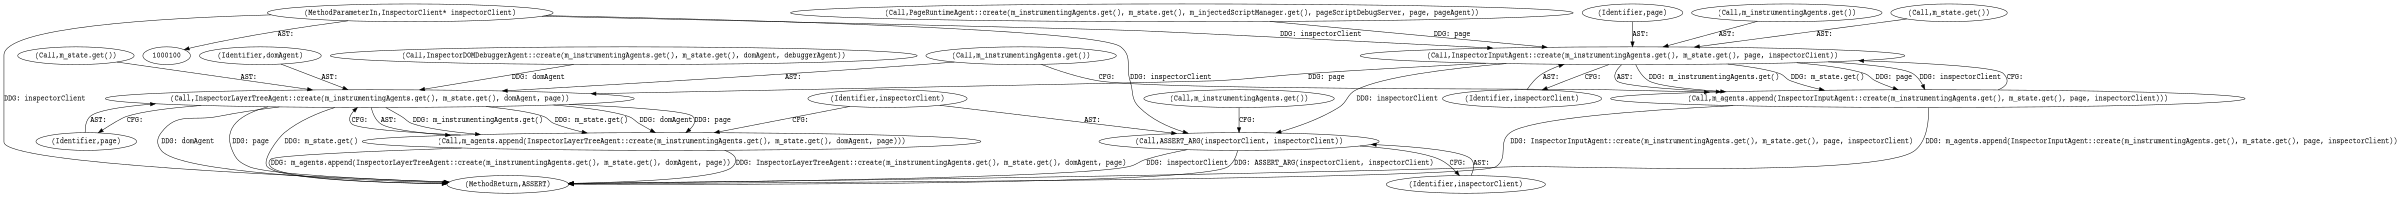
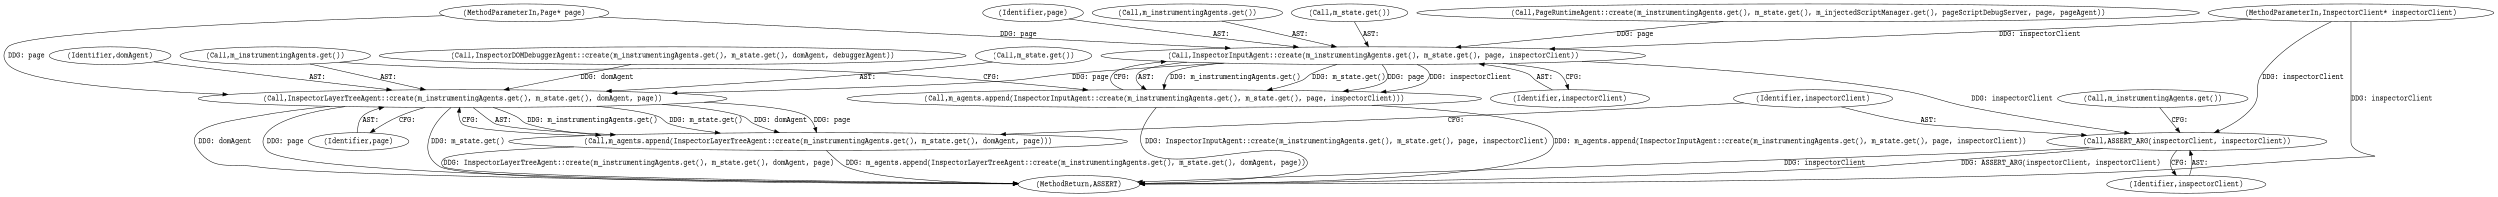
none -> (524, 13)
(167, 56) -> none
